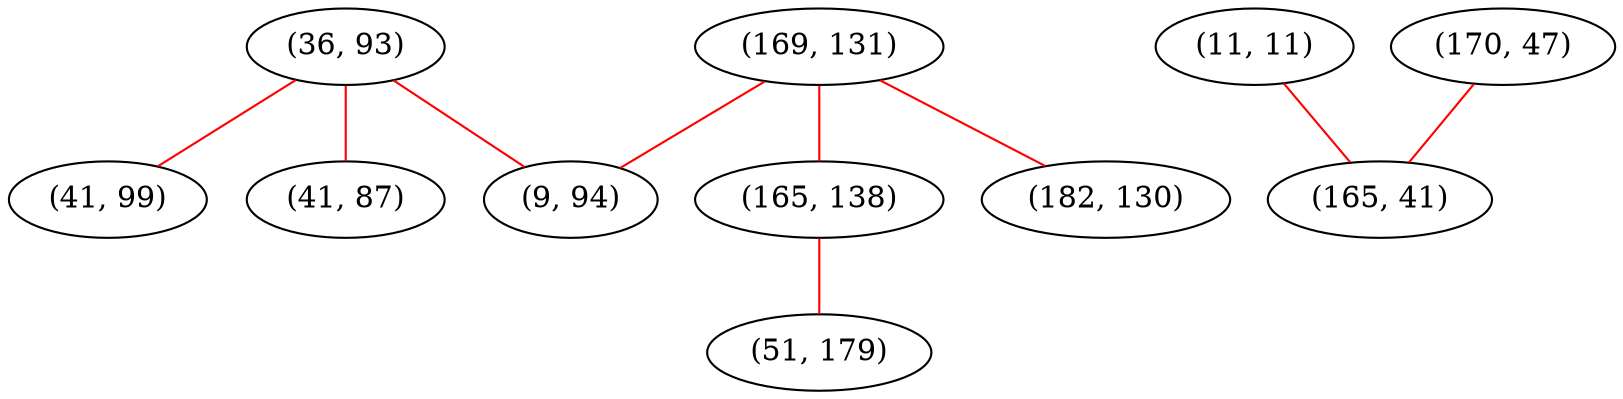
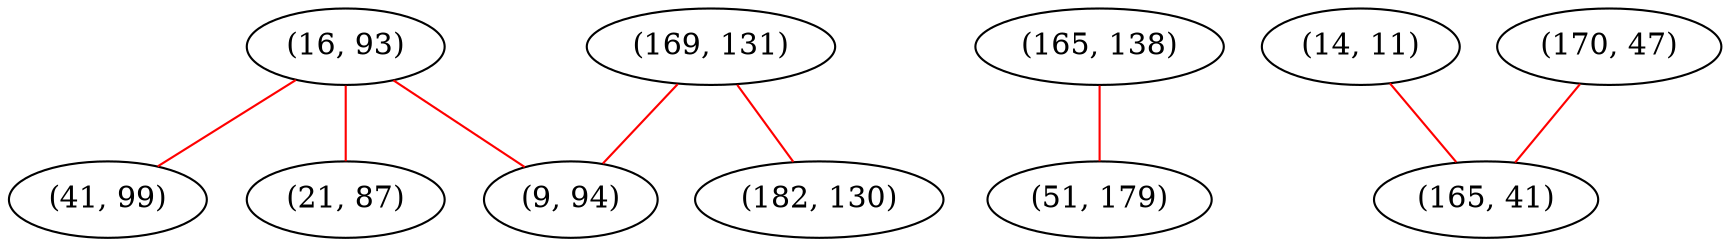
(346, 47) -> (346, 47)
(1255, 47) -> (1361, 47)
(819, 123) -> none
(346, 200) -> (346, 200)
